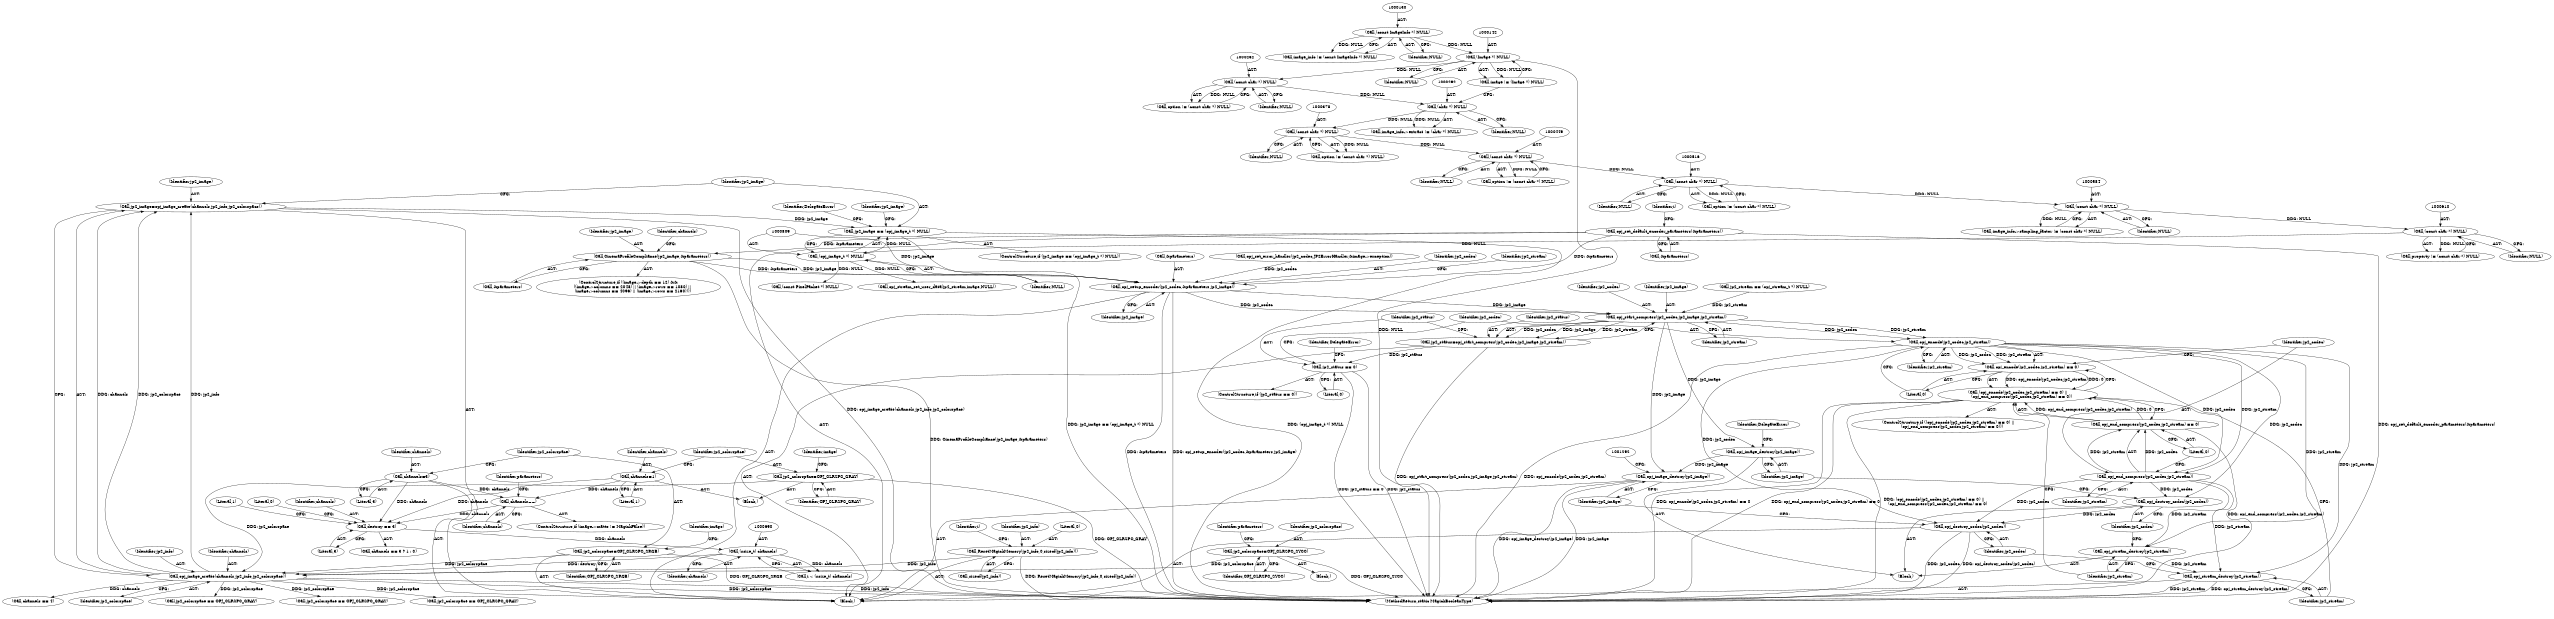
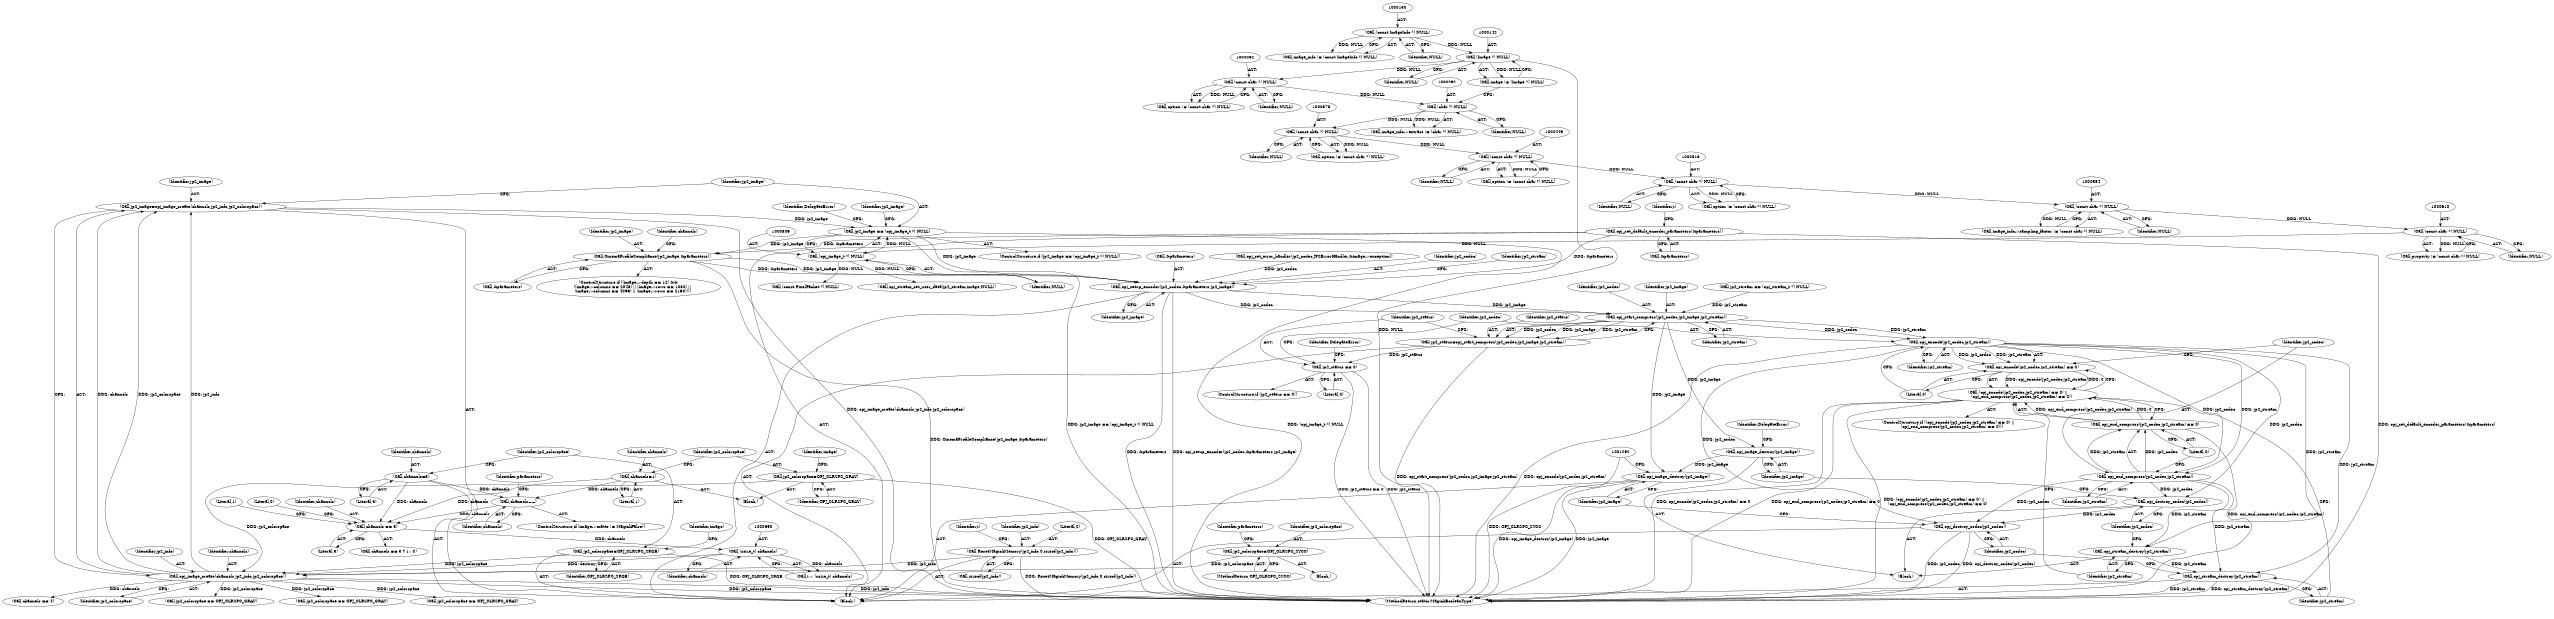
none -> (778, 241)
(934, 267) -> (967, 269)
(376, 527) -> (376, 527)
(1343, 574) -> (1520, 505)
(1254, 577) -> (1254, 577)
